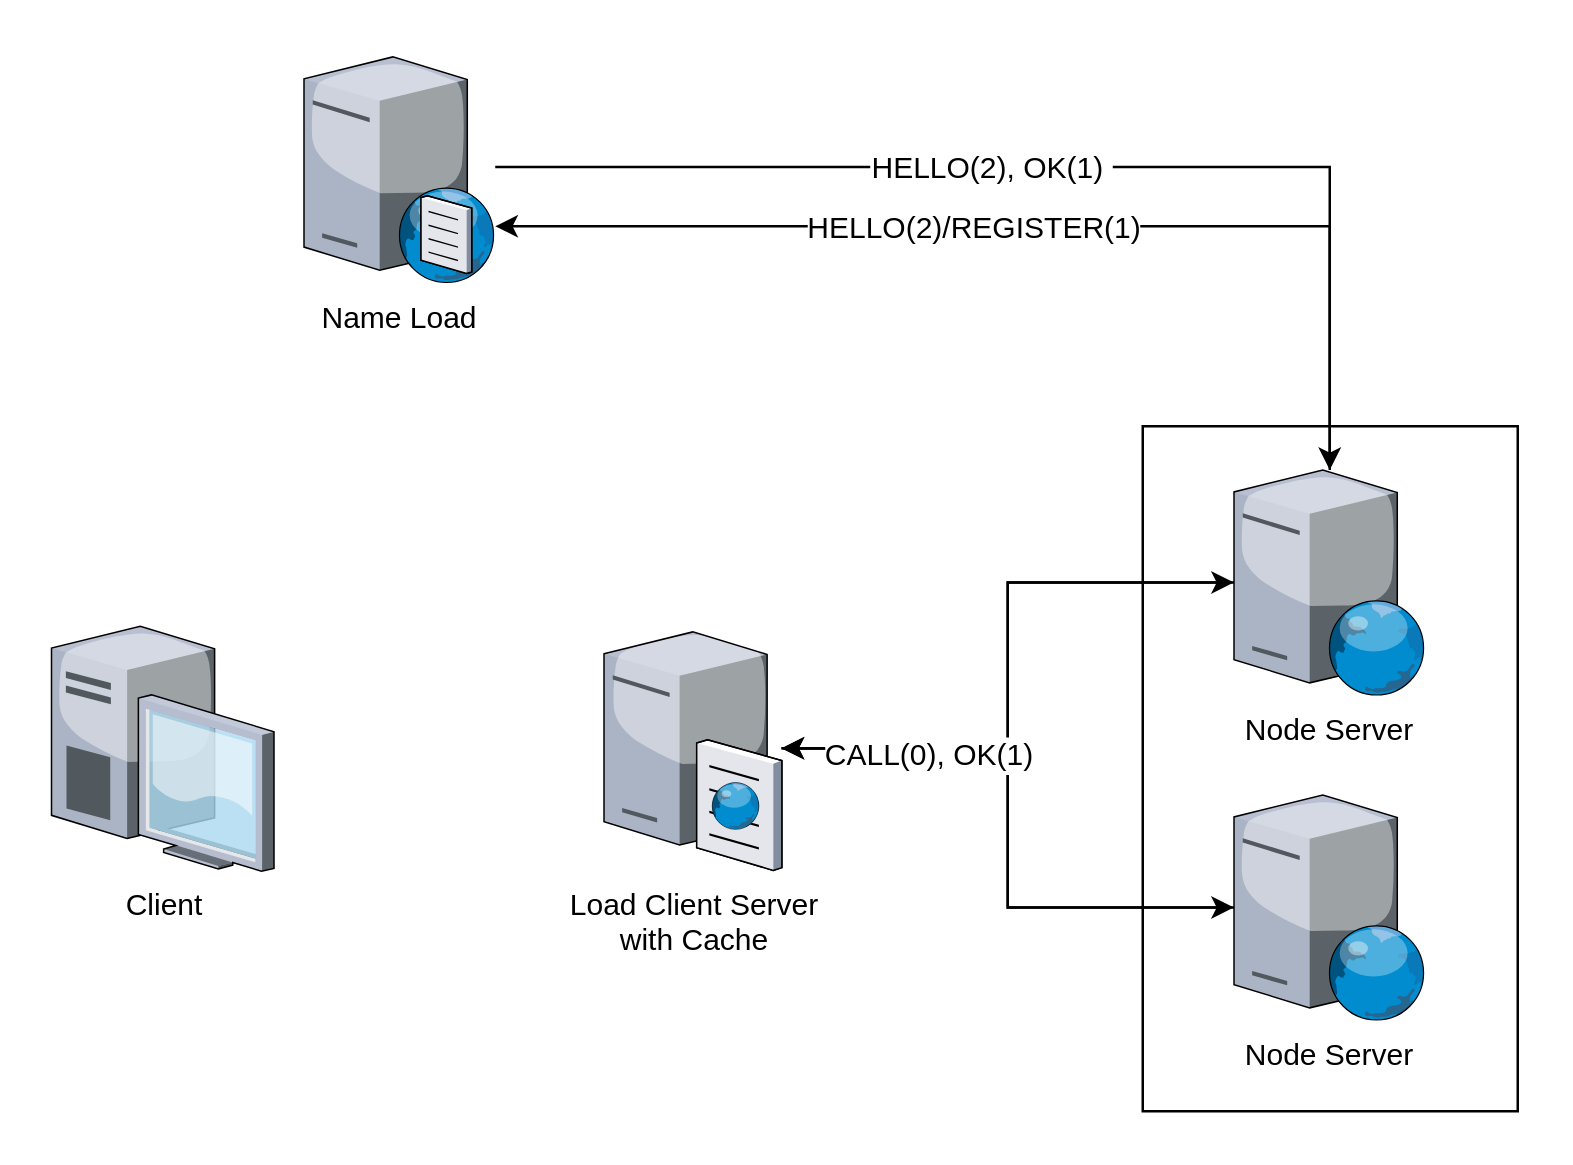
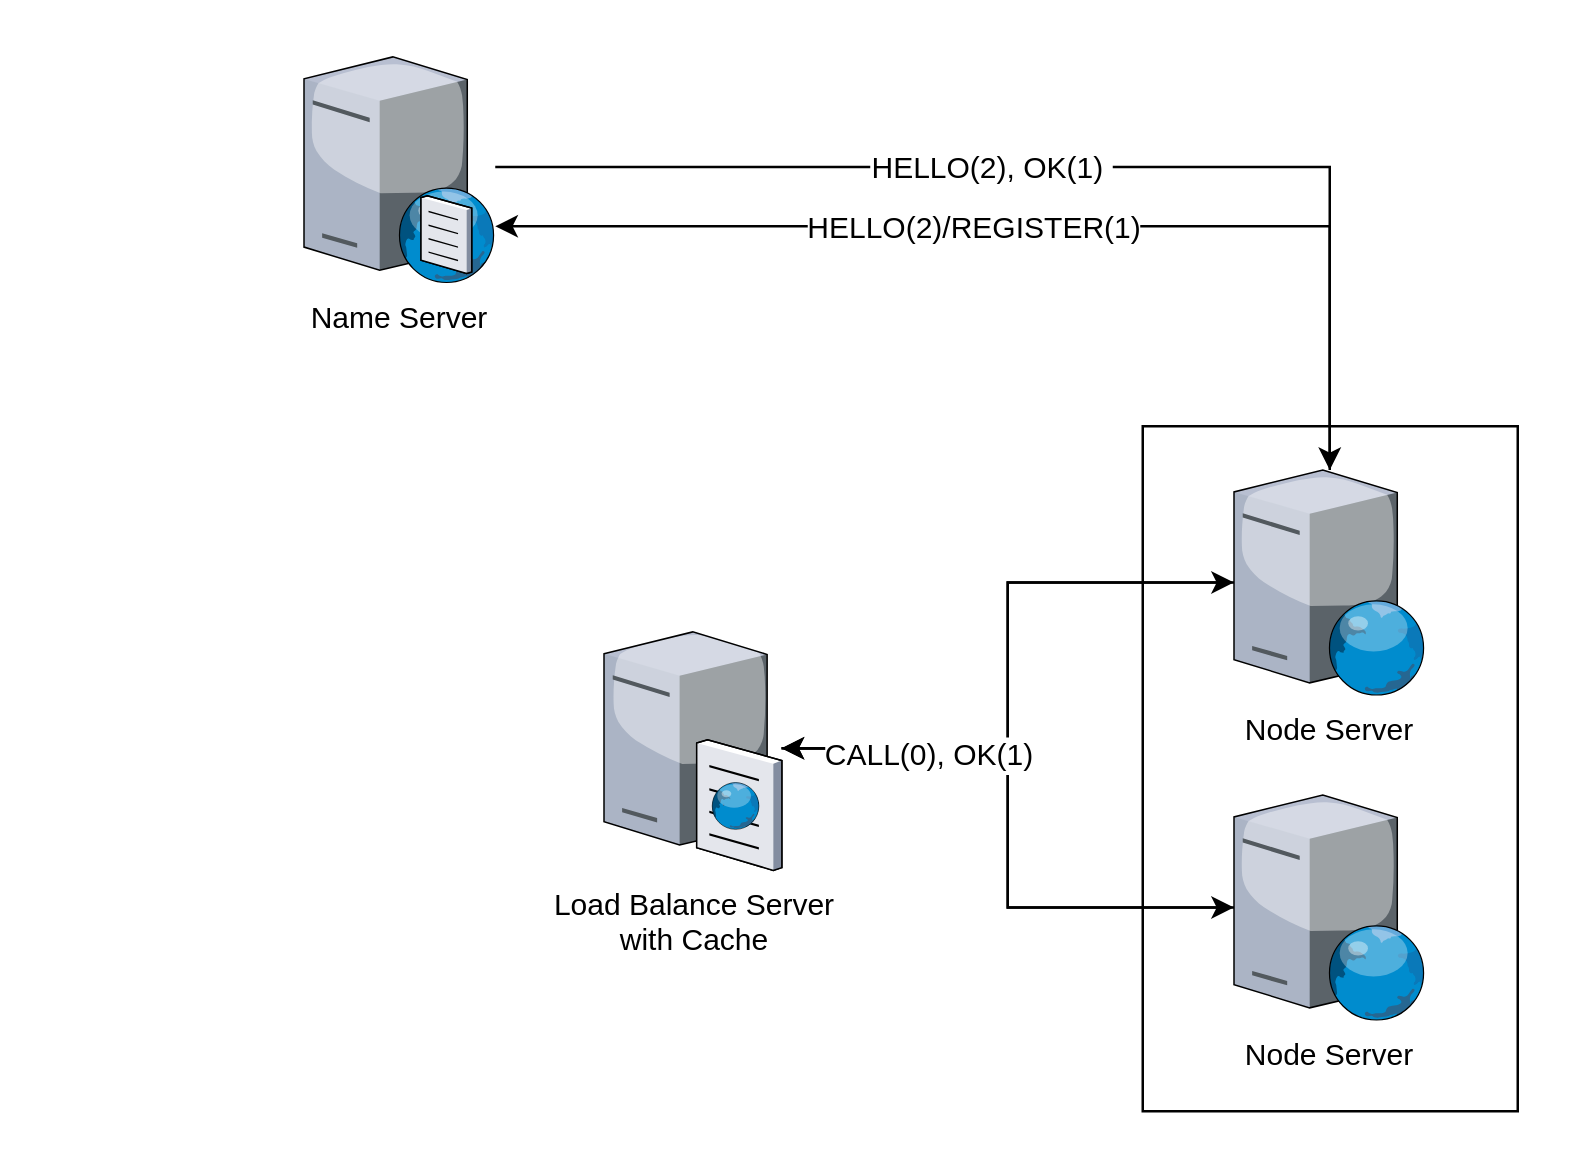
(400, 319) -> (400, 319)
(163, 749) -> none
(695, 925) -> (695, 925)
